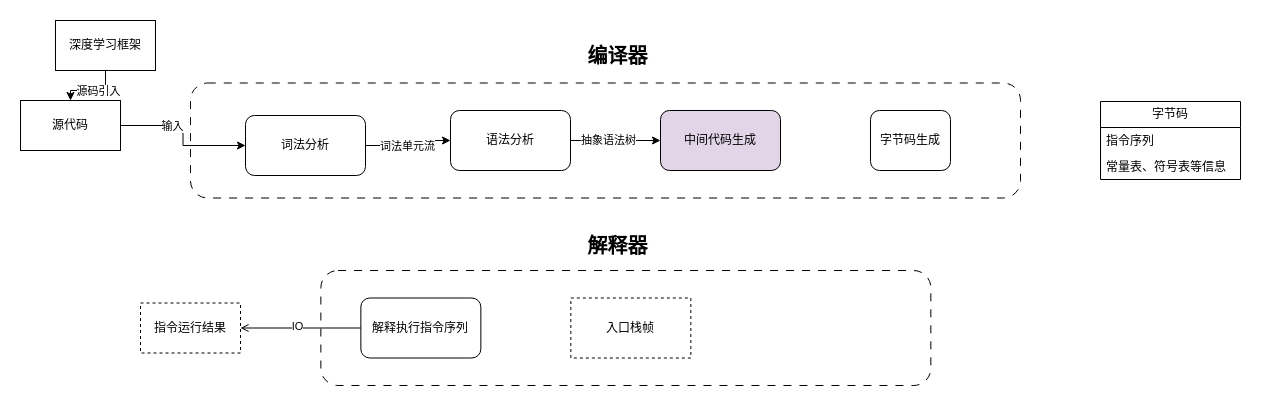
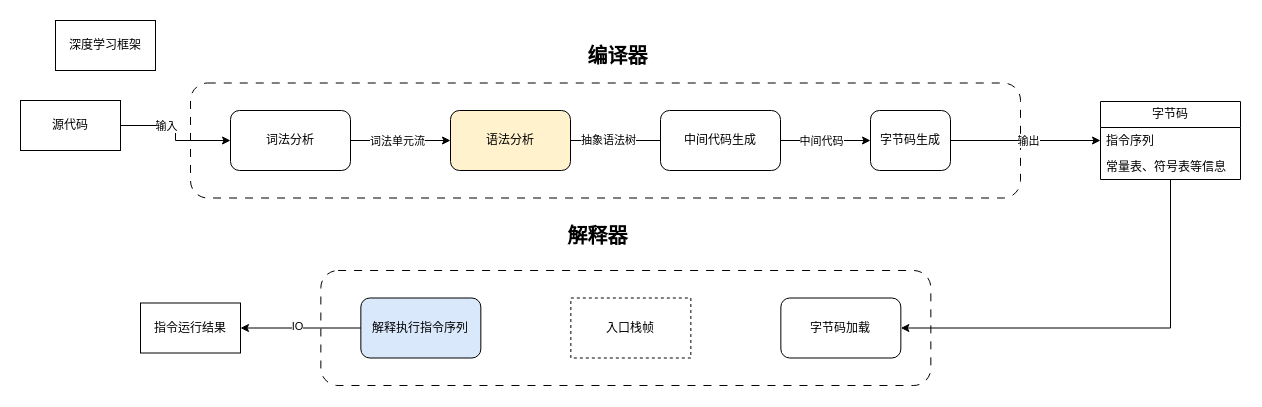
(97, 91) -> none
(511, 141) -> (511, 141)
(652, 141) -> (655, 141)
(721, 141) -> (721, 141)
none -> (822, 141)
none -> (1022, 141)
(306, 146) -> (291, 141)
(618, 246) -> (598, 236)
(191, 328) -> (191, 328)
(247, 328) -> (249, 328)
(421, 328) -> (421, 328)
none -> (841, 328)
none -> (1113, 328)
